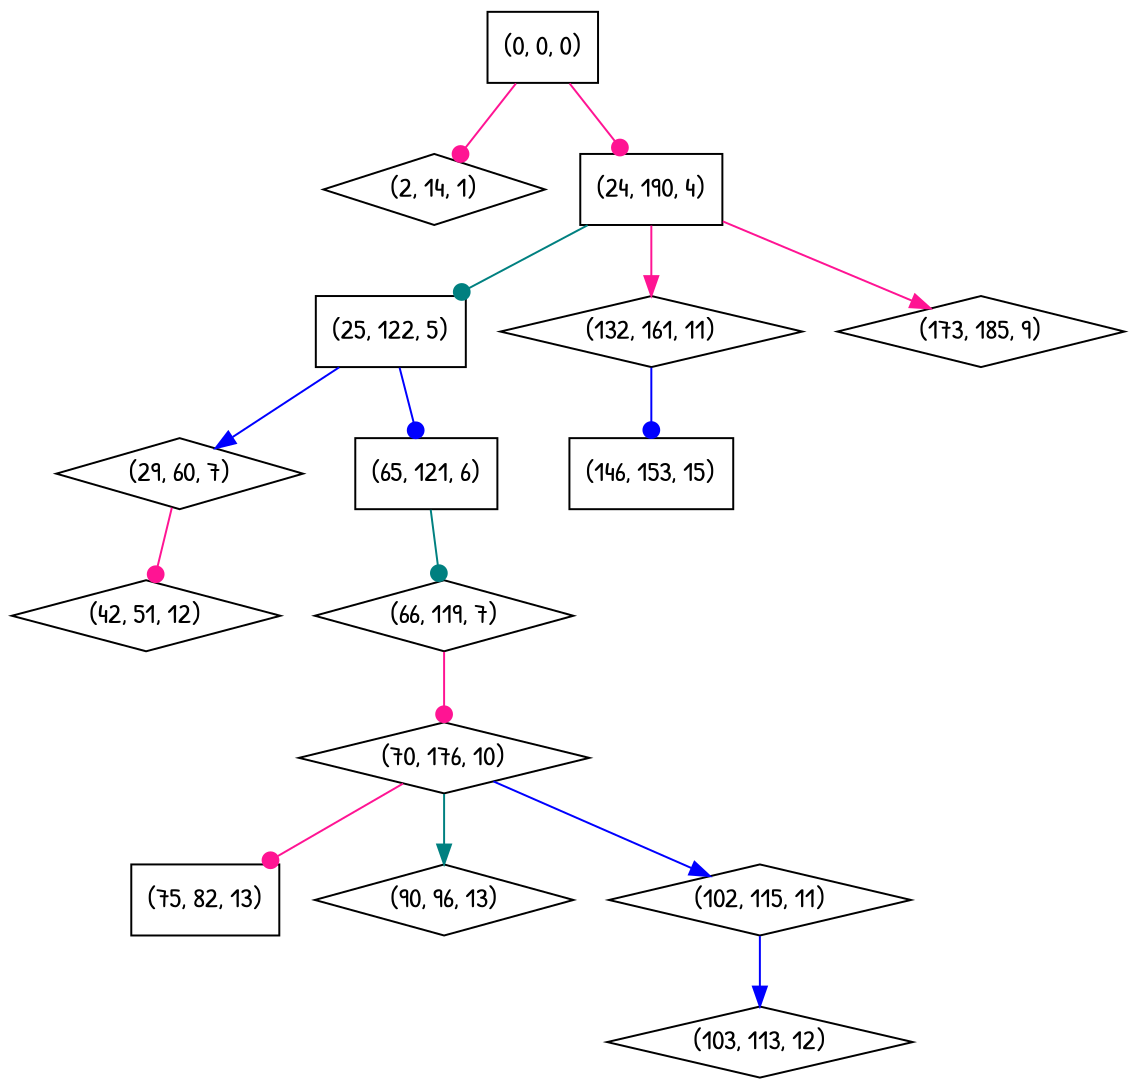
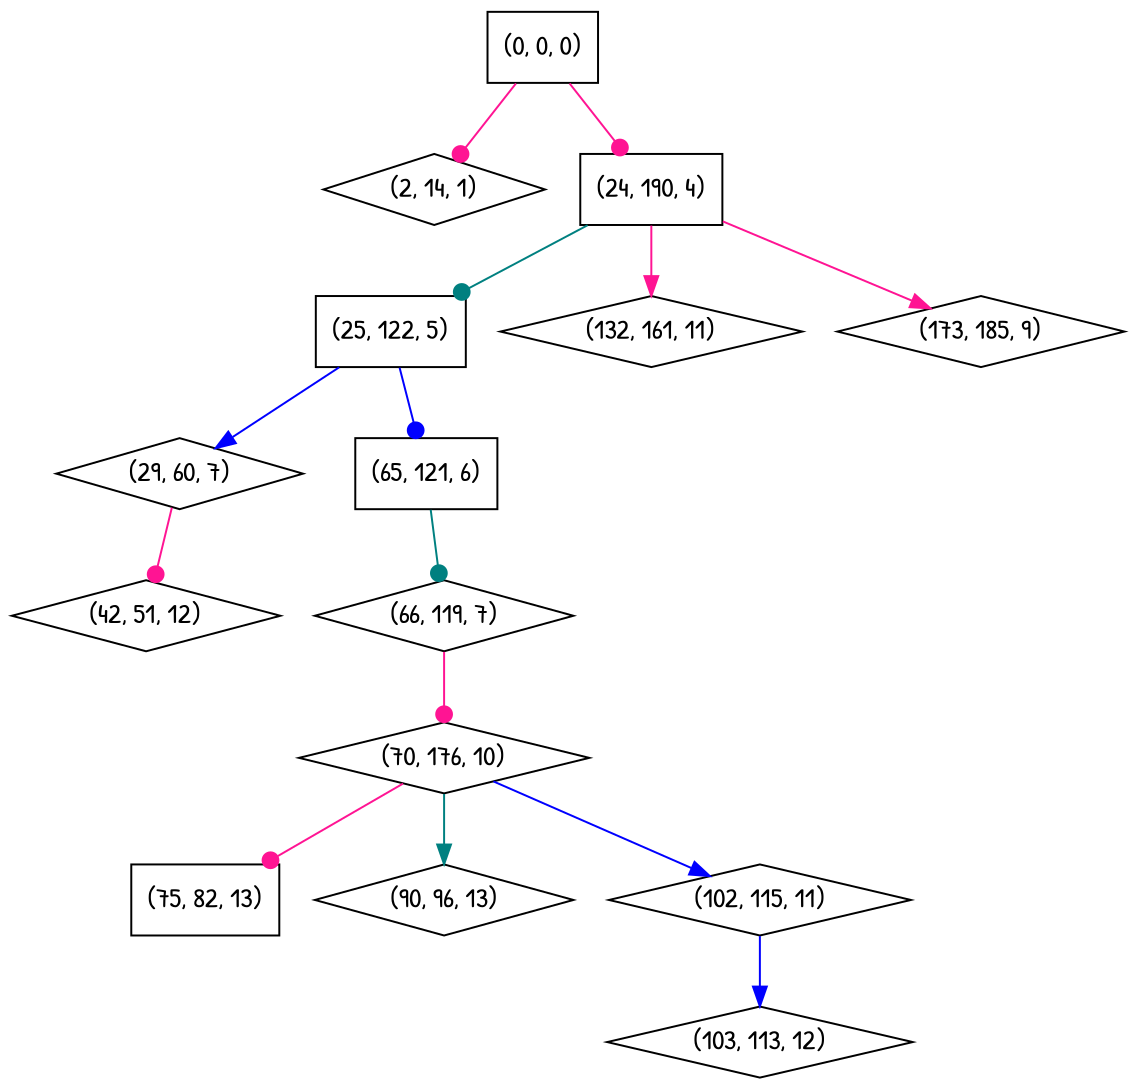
(651, 474) -> none
